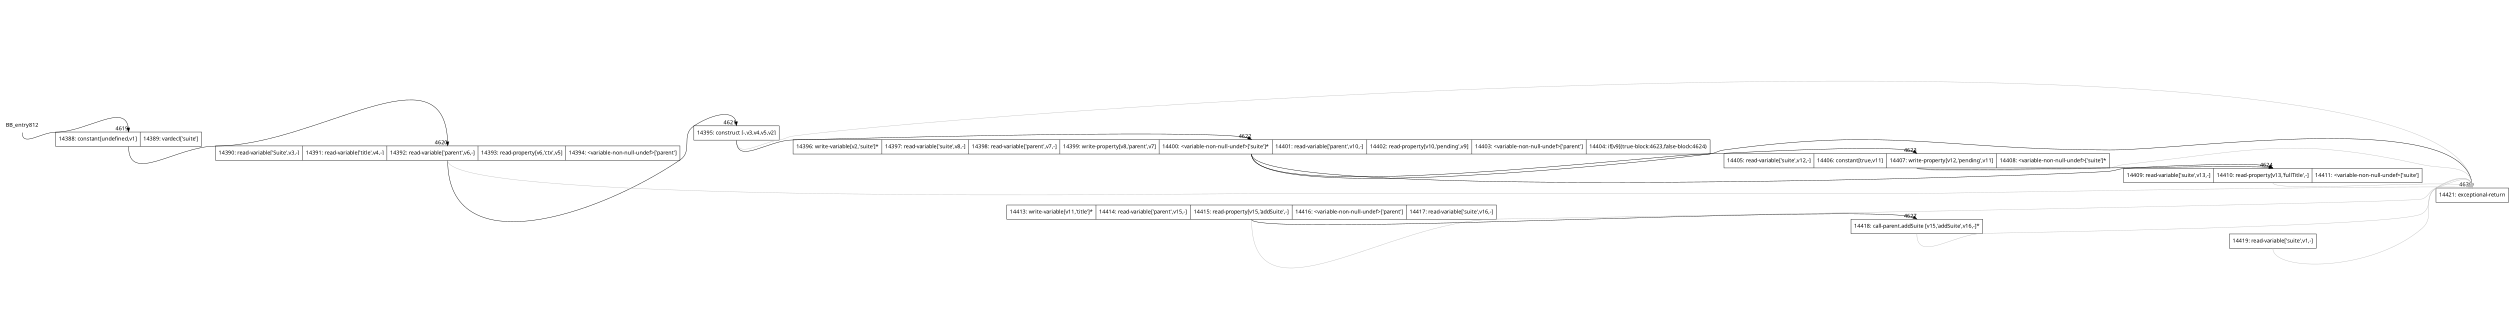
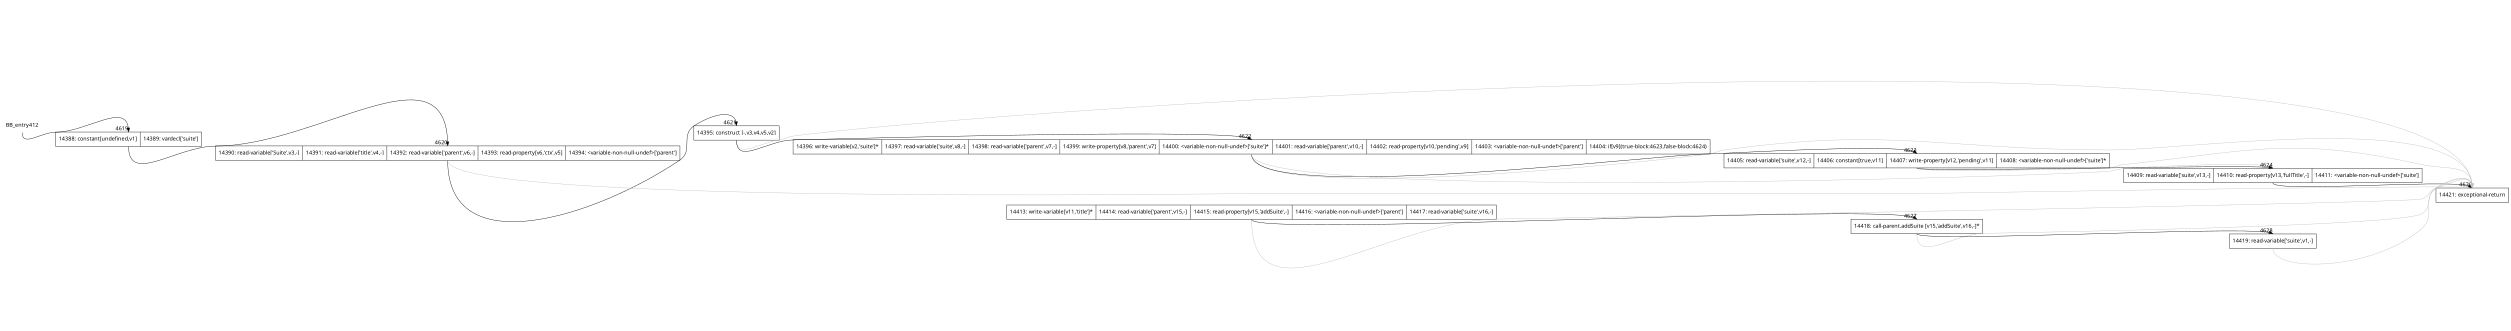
(22, 125) -> (22, 125)
(1866, 140) -> (1866, 140)
(1759, 181) -> (1759, 181)
(2390, 185) -> (2390, 185)
none -> (2093, 234)
